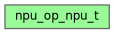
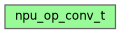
(57, 17) -> (60, 17)
